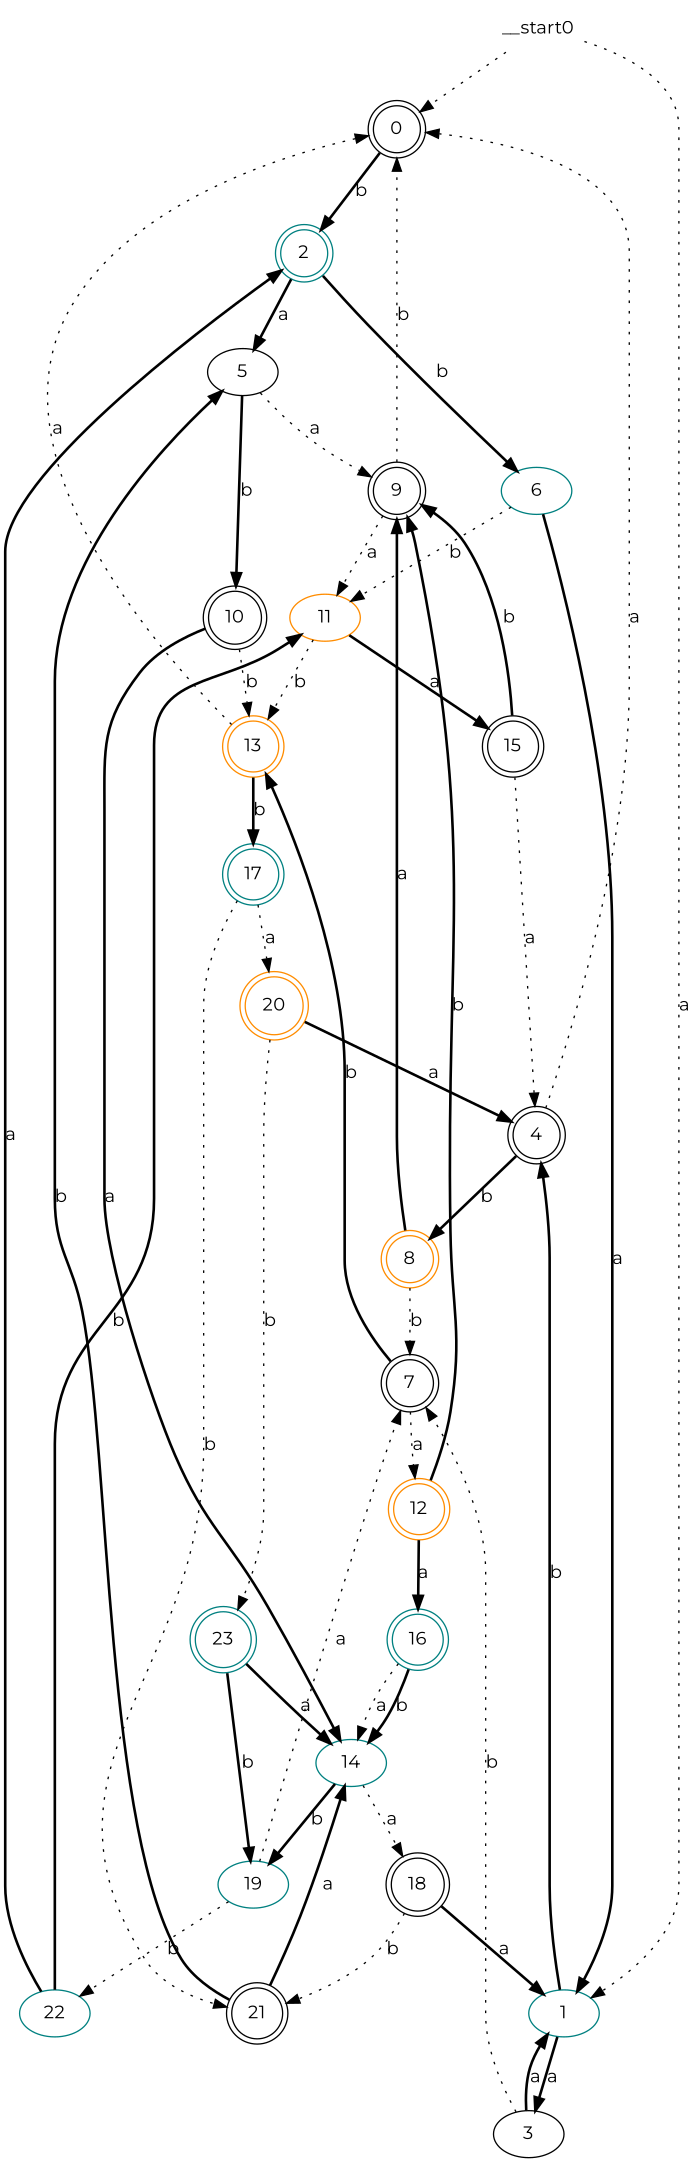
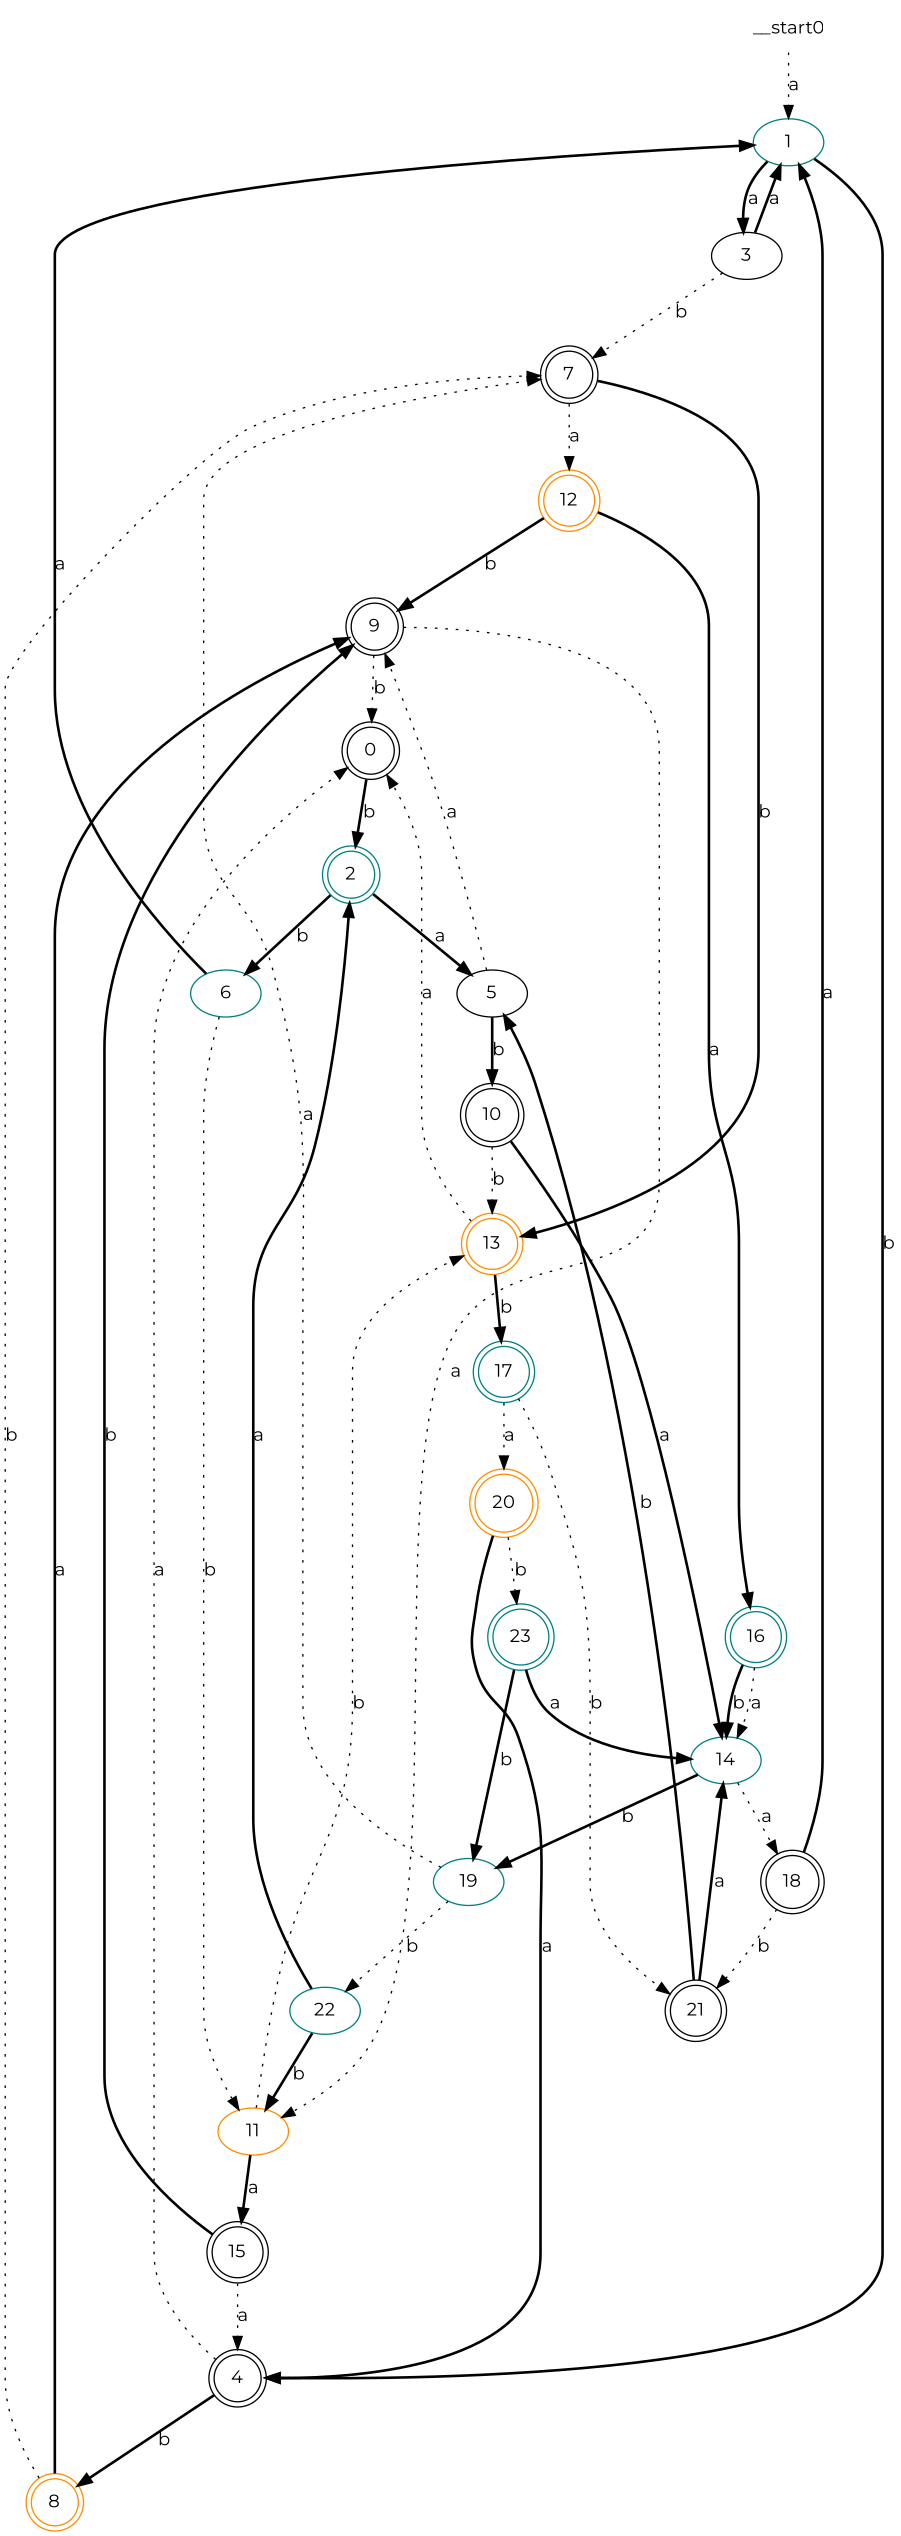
(469, 78) -> none
